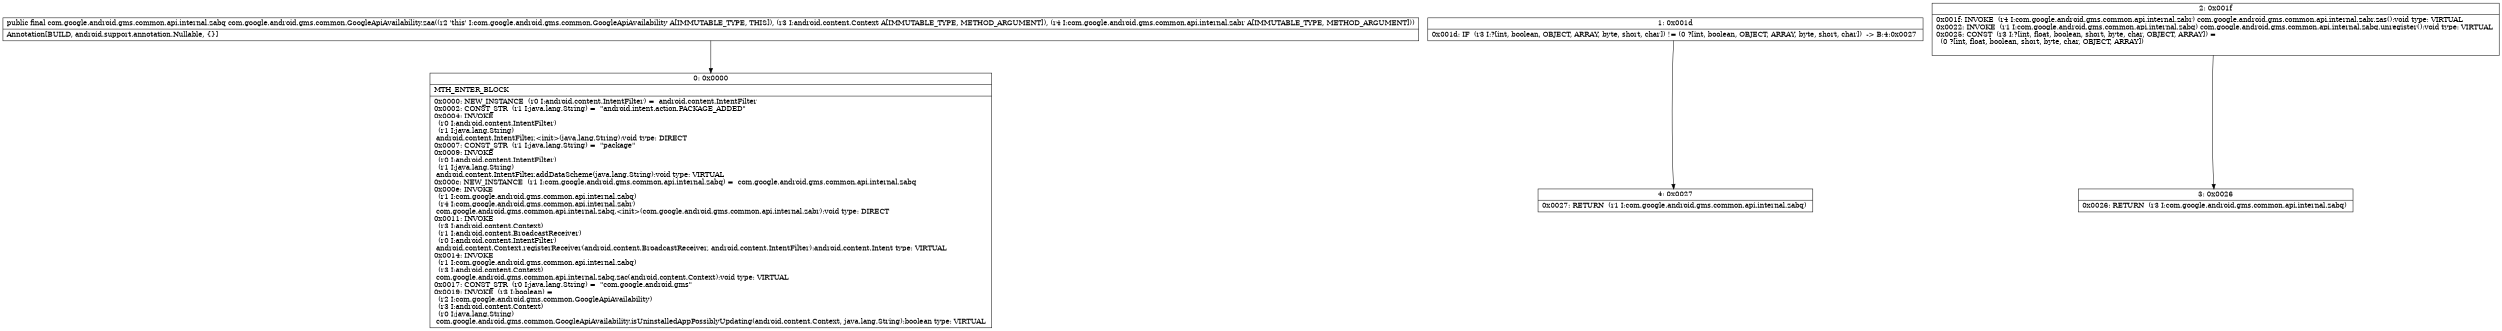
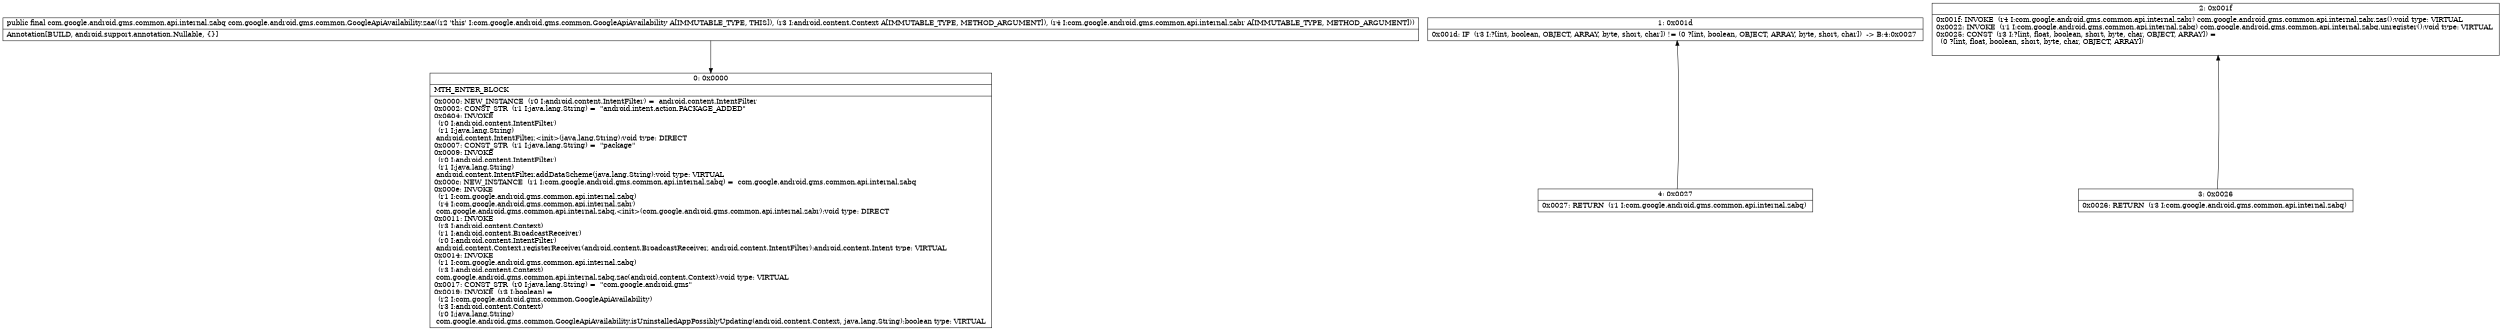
(1672, 112) -> (1679, 117)
(466, 116) -> (466, 116)
(2212, 120) -> (2219, 125)
